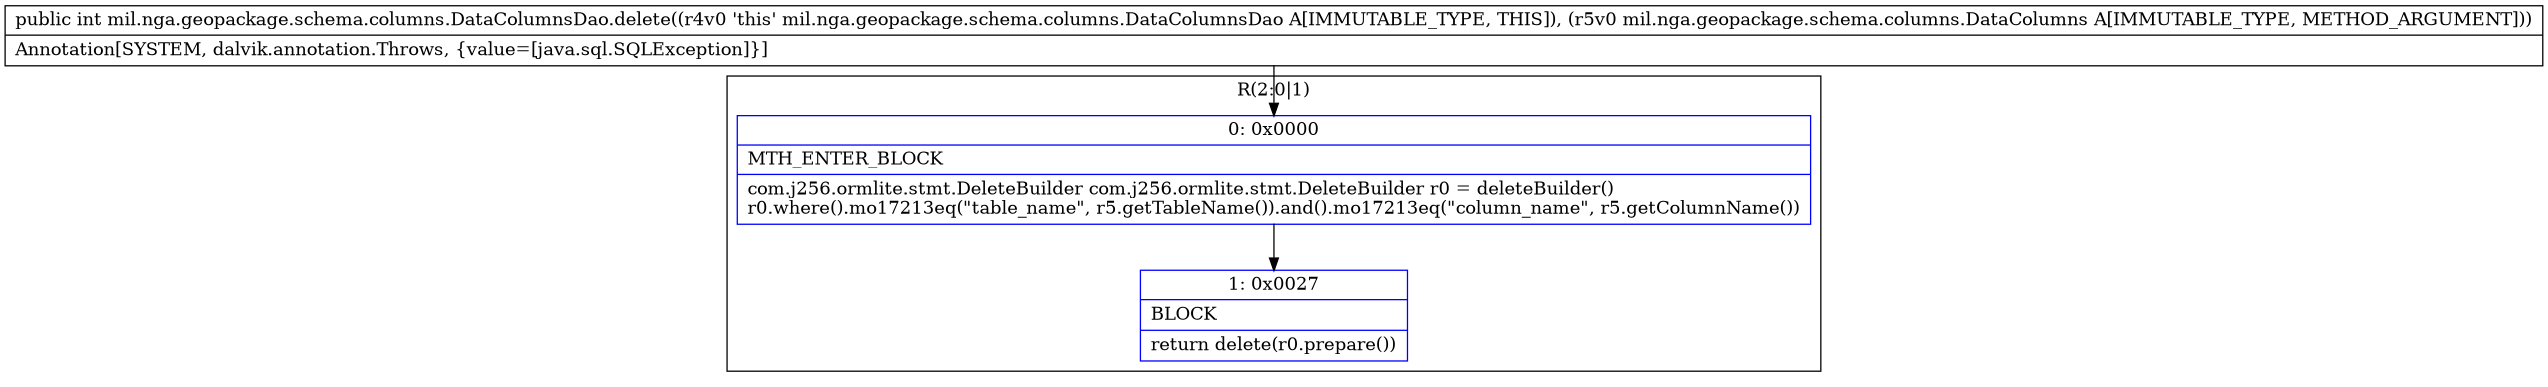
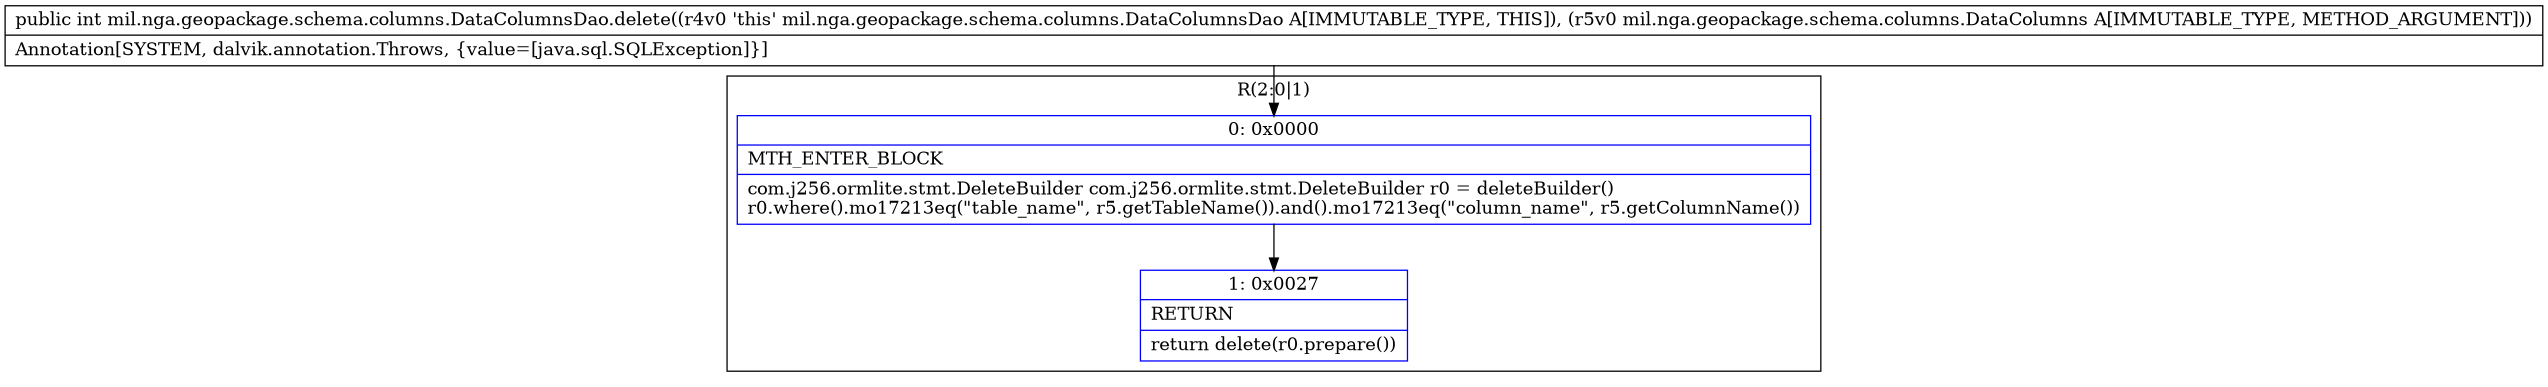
(1184, 314) -> (1192, 314)
